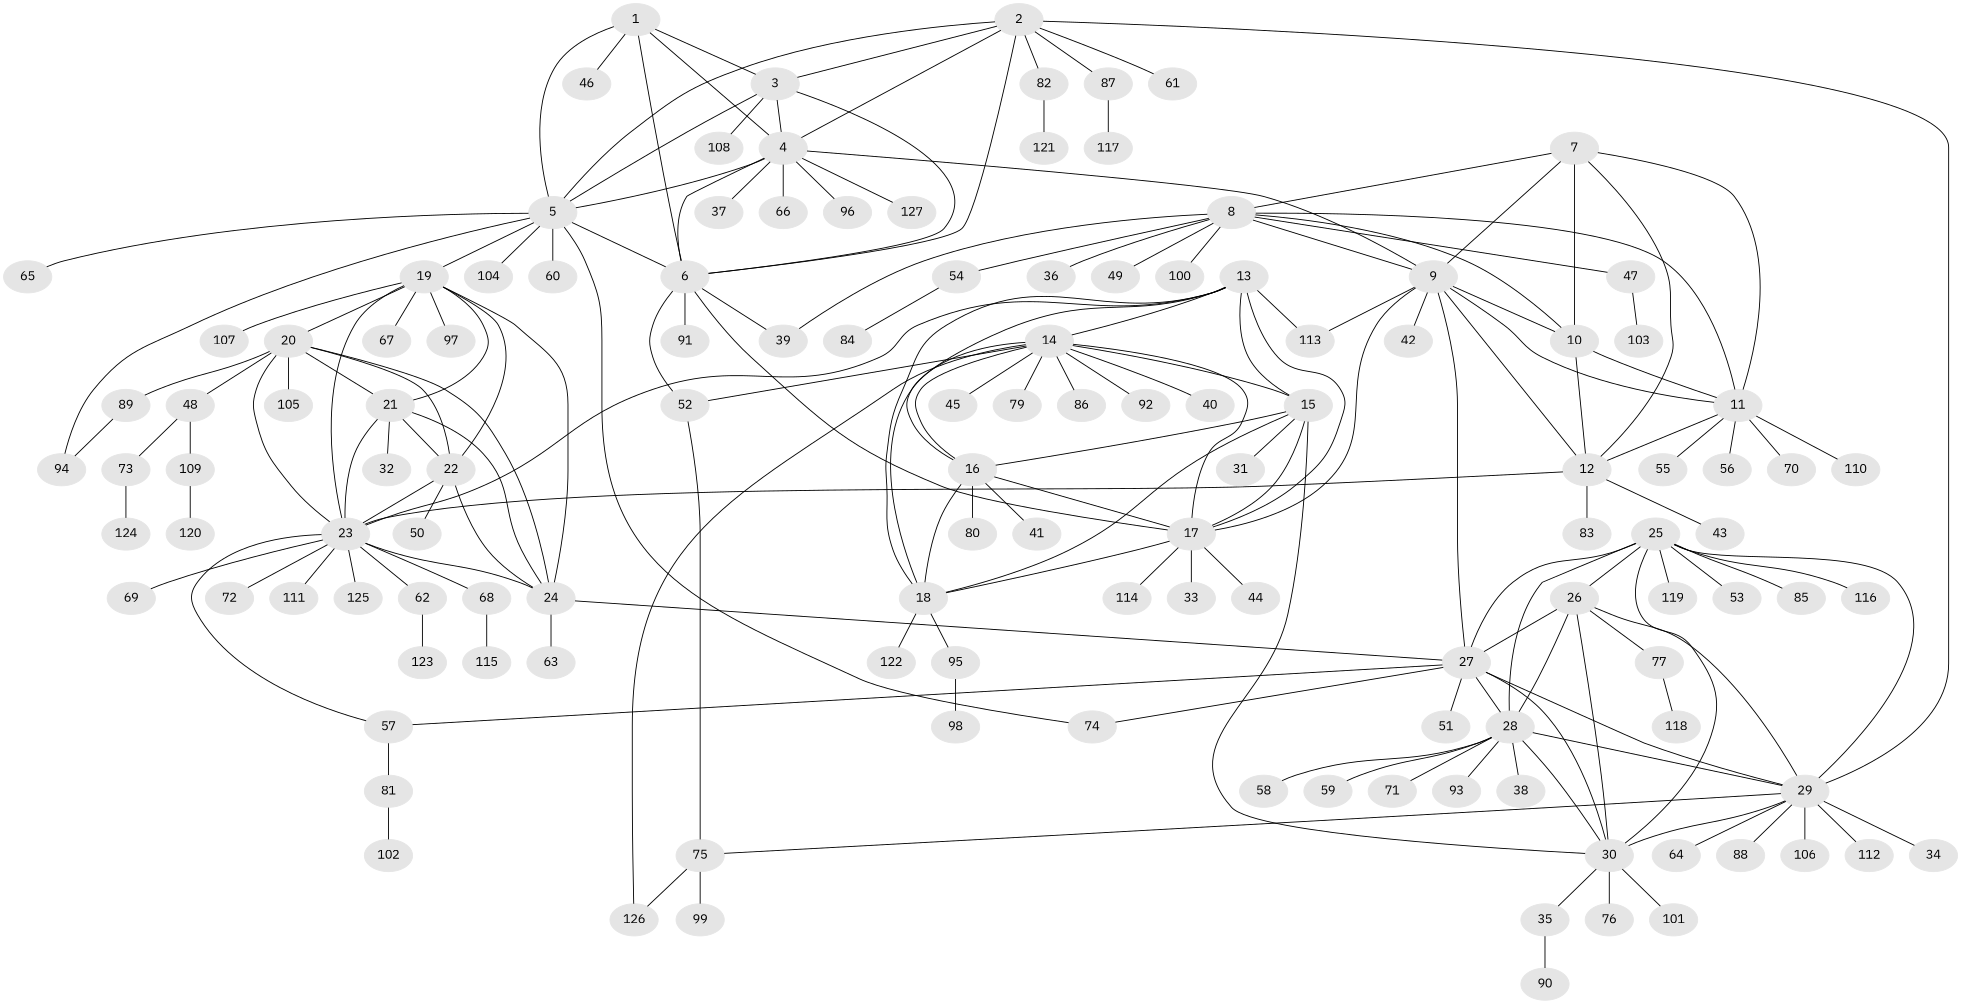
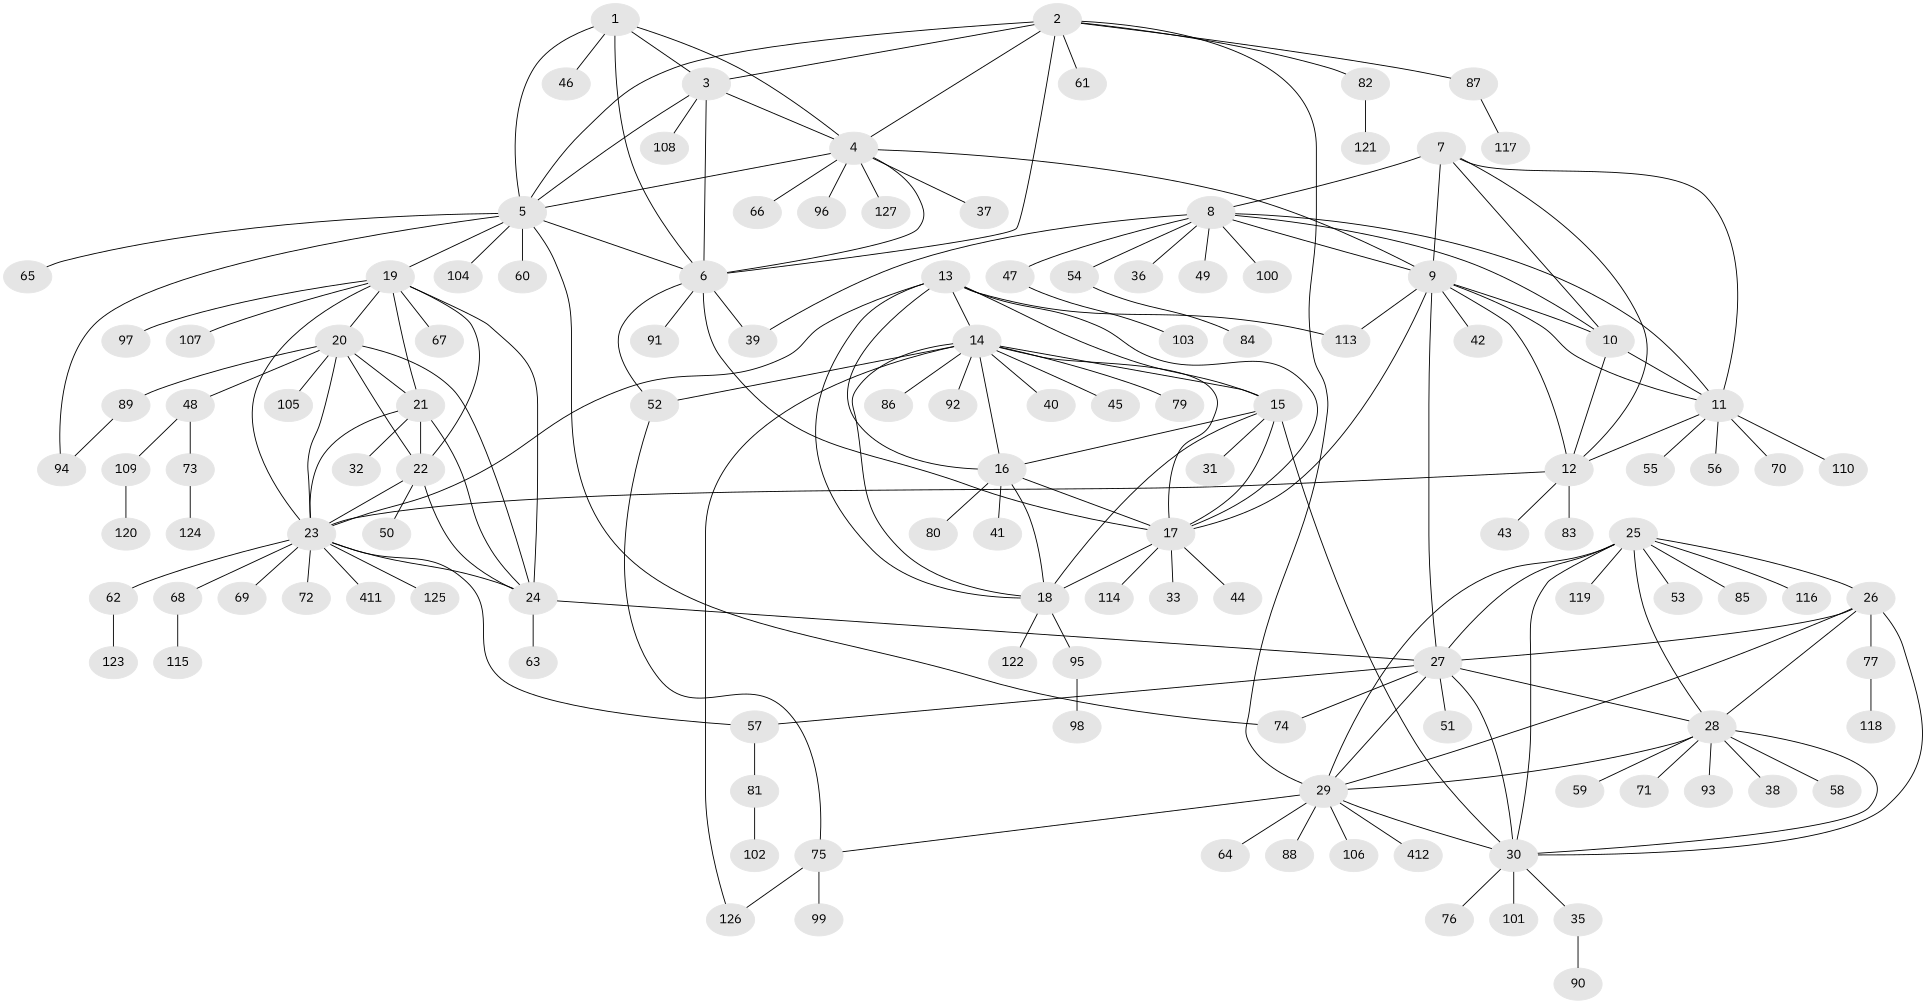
(294, 598) -> (371, 598)
(1869, 856) -> (1418, 856)
(1933, 856) -> none
